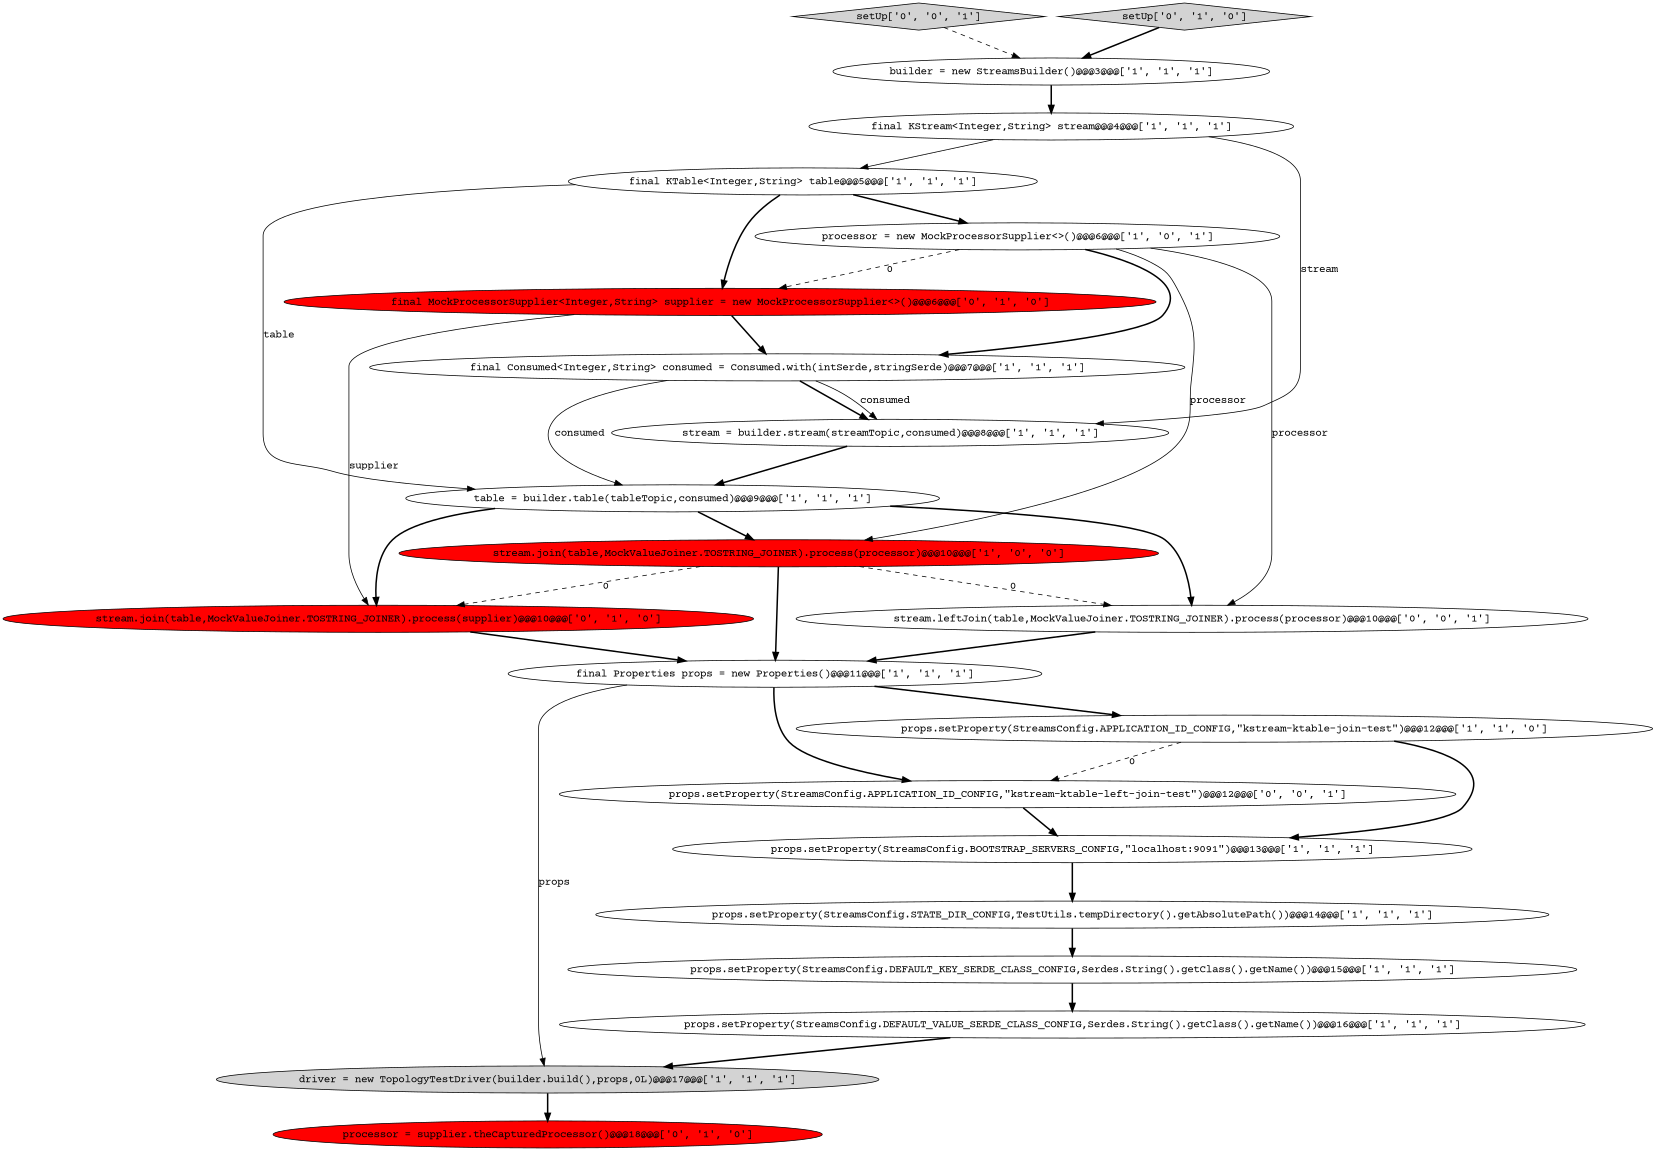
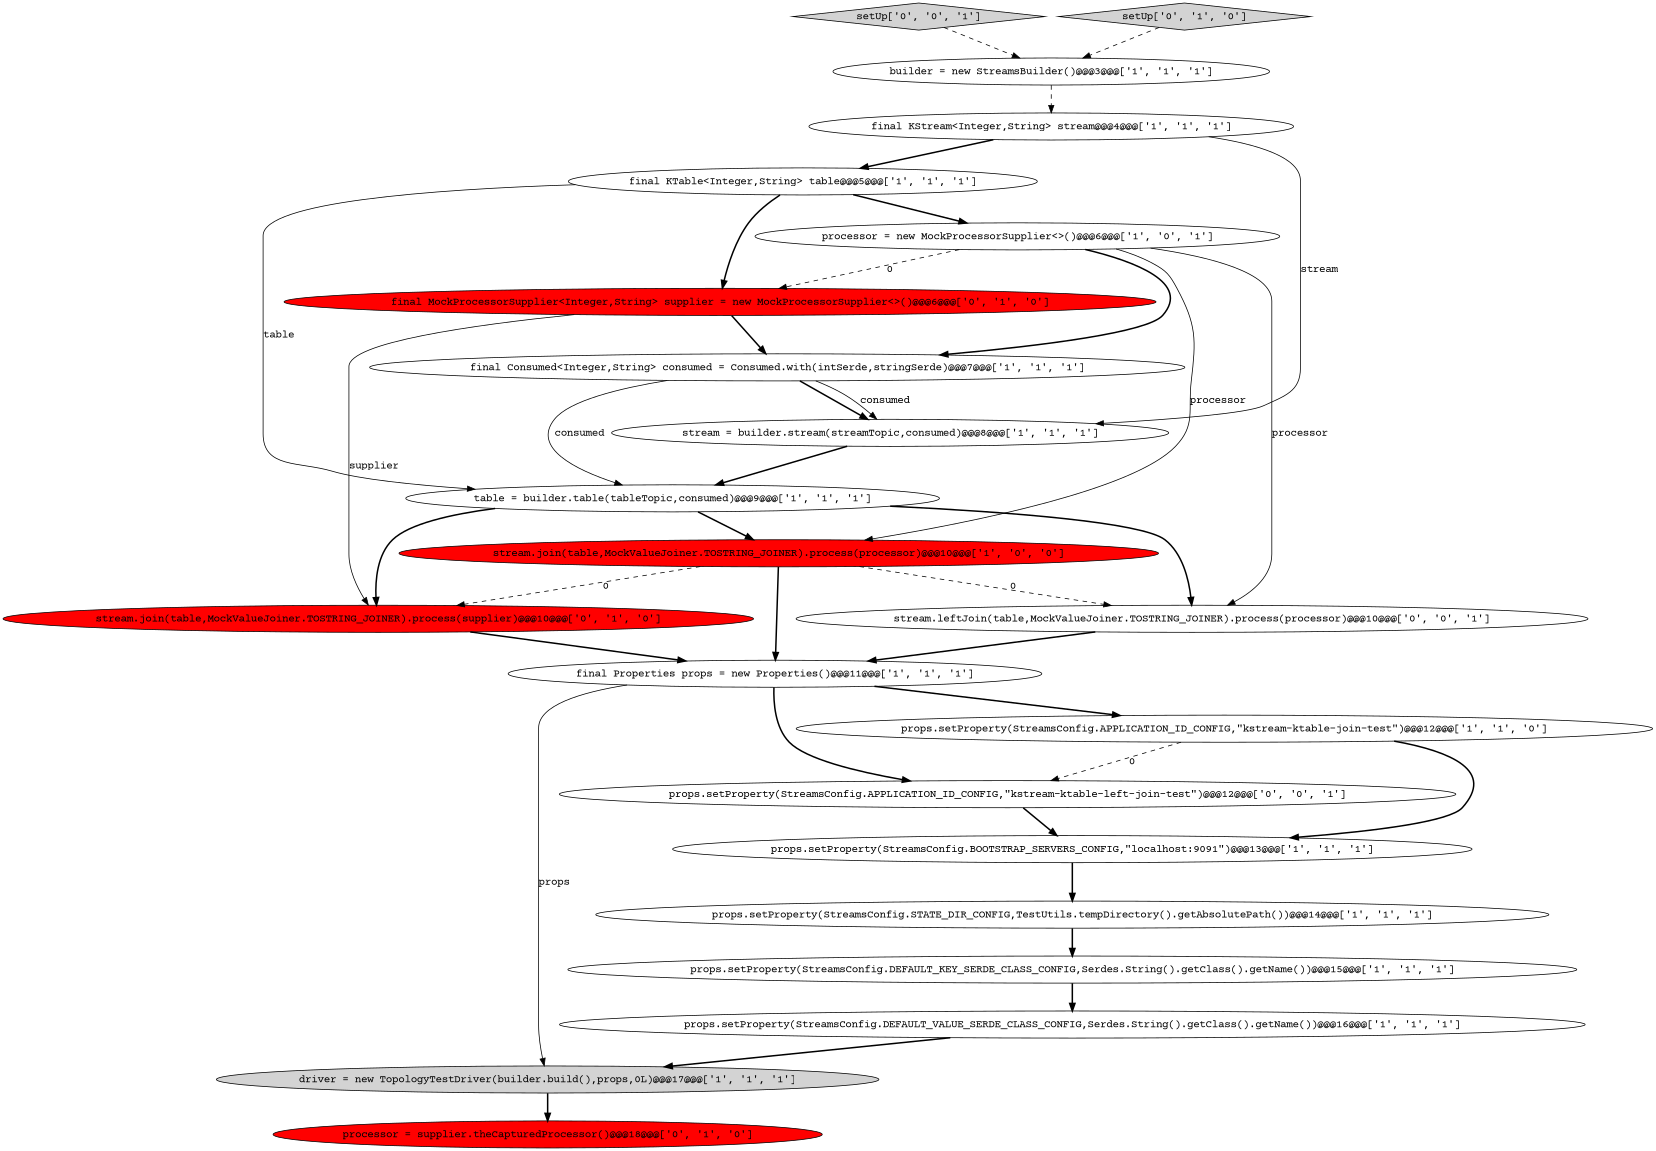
(1125, 41) -> (1125, 41)
(1051, 95) -> (1051, 95)
(931, 153) -> (931, 153)
